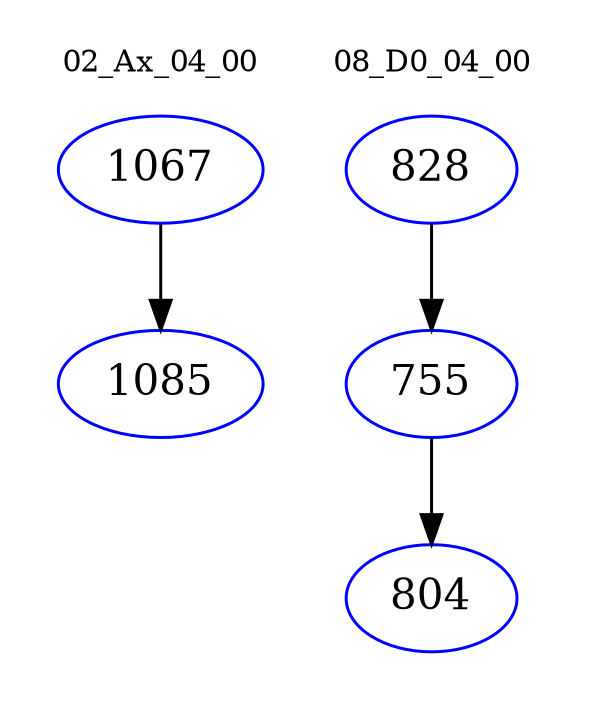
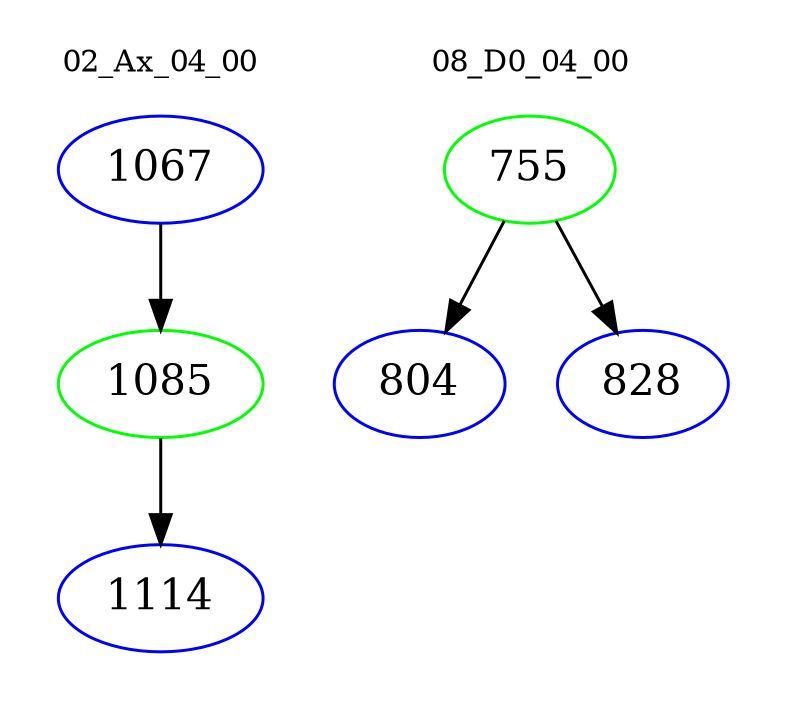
(432, 262) -> (579, 263)
(161, 384) -> (161, 384)
(432, 384) -> (530, 170)
none -> (161, 598)
